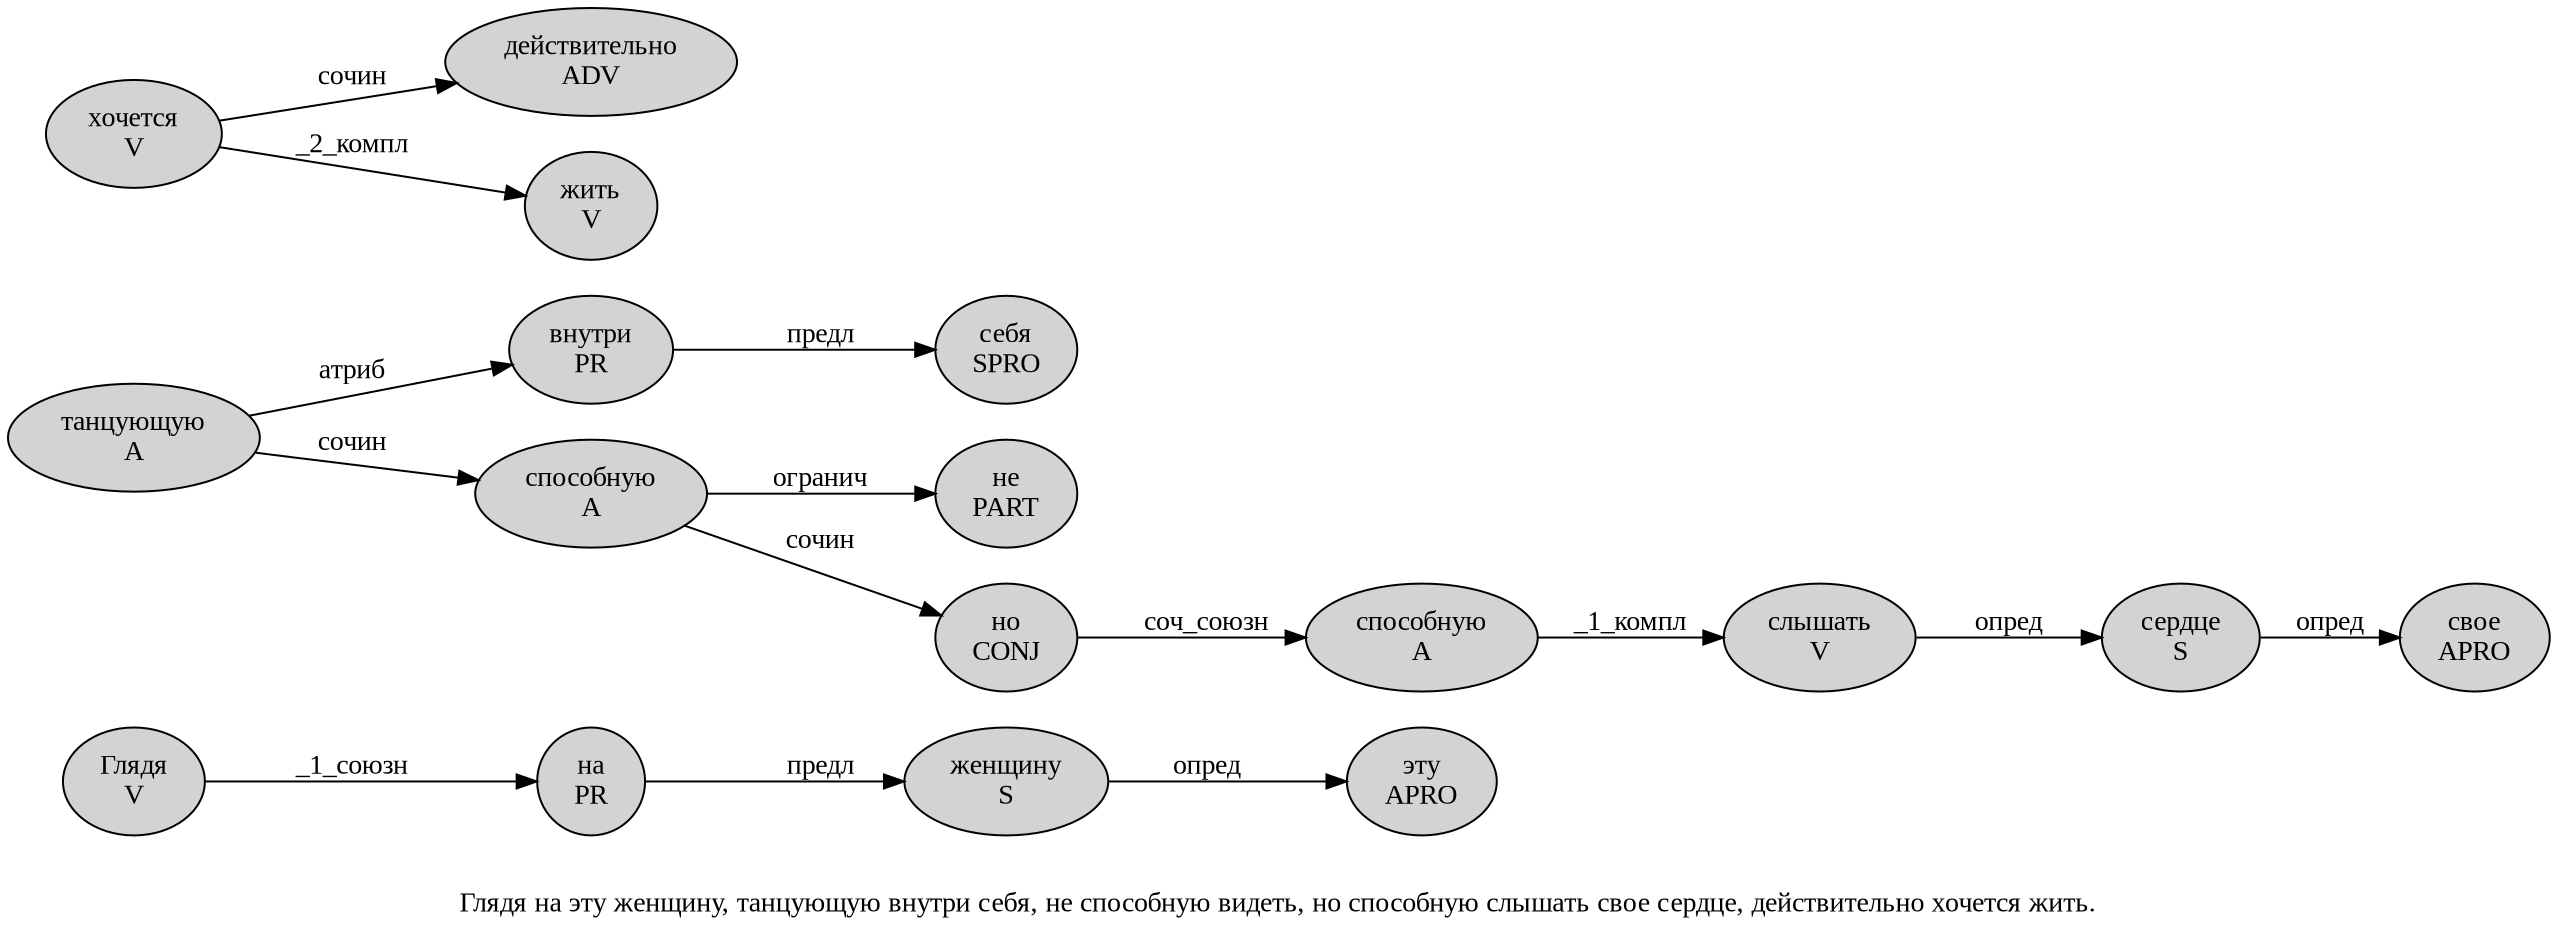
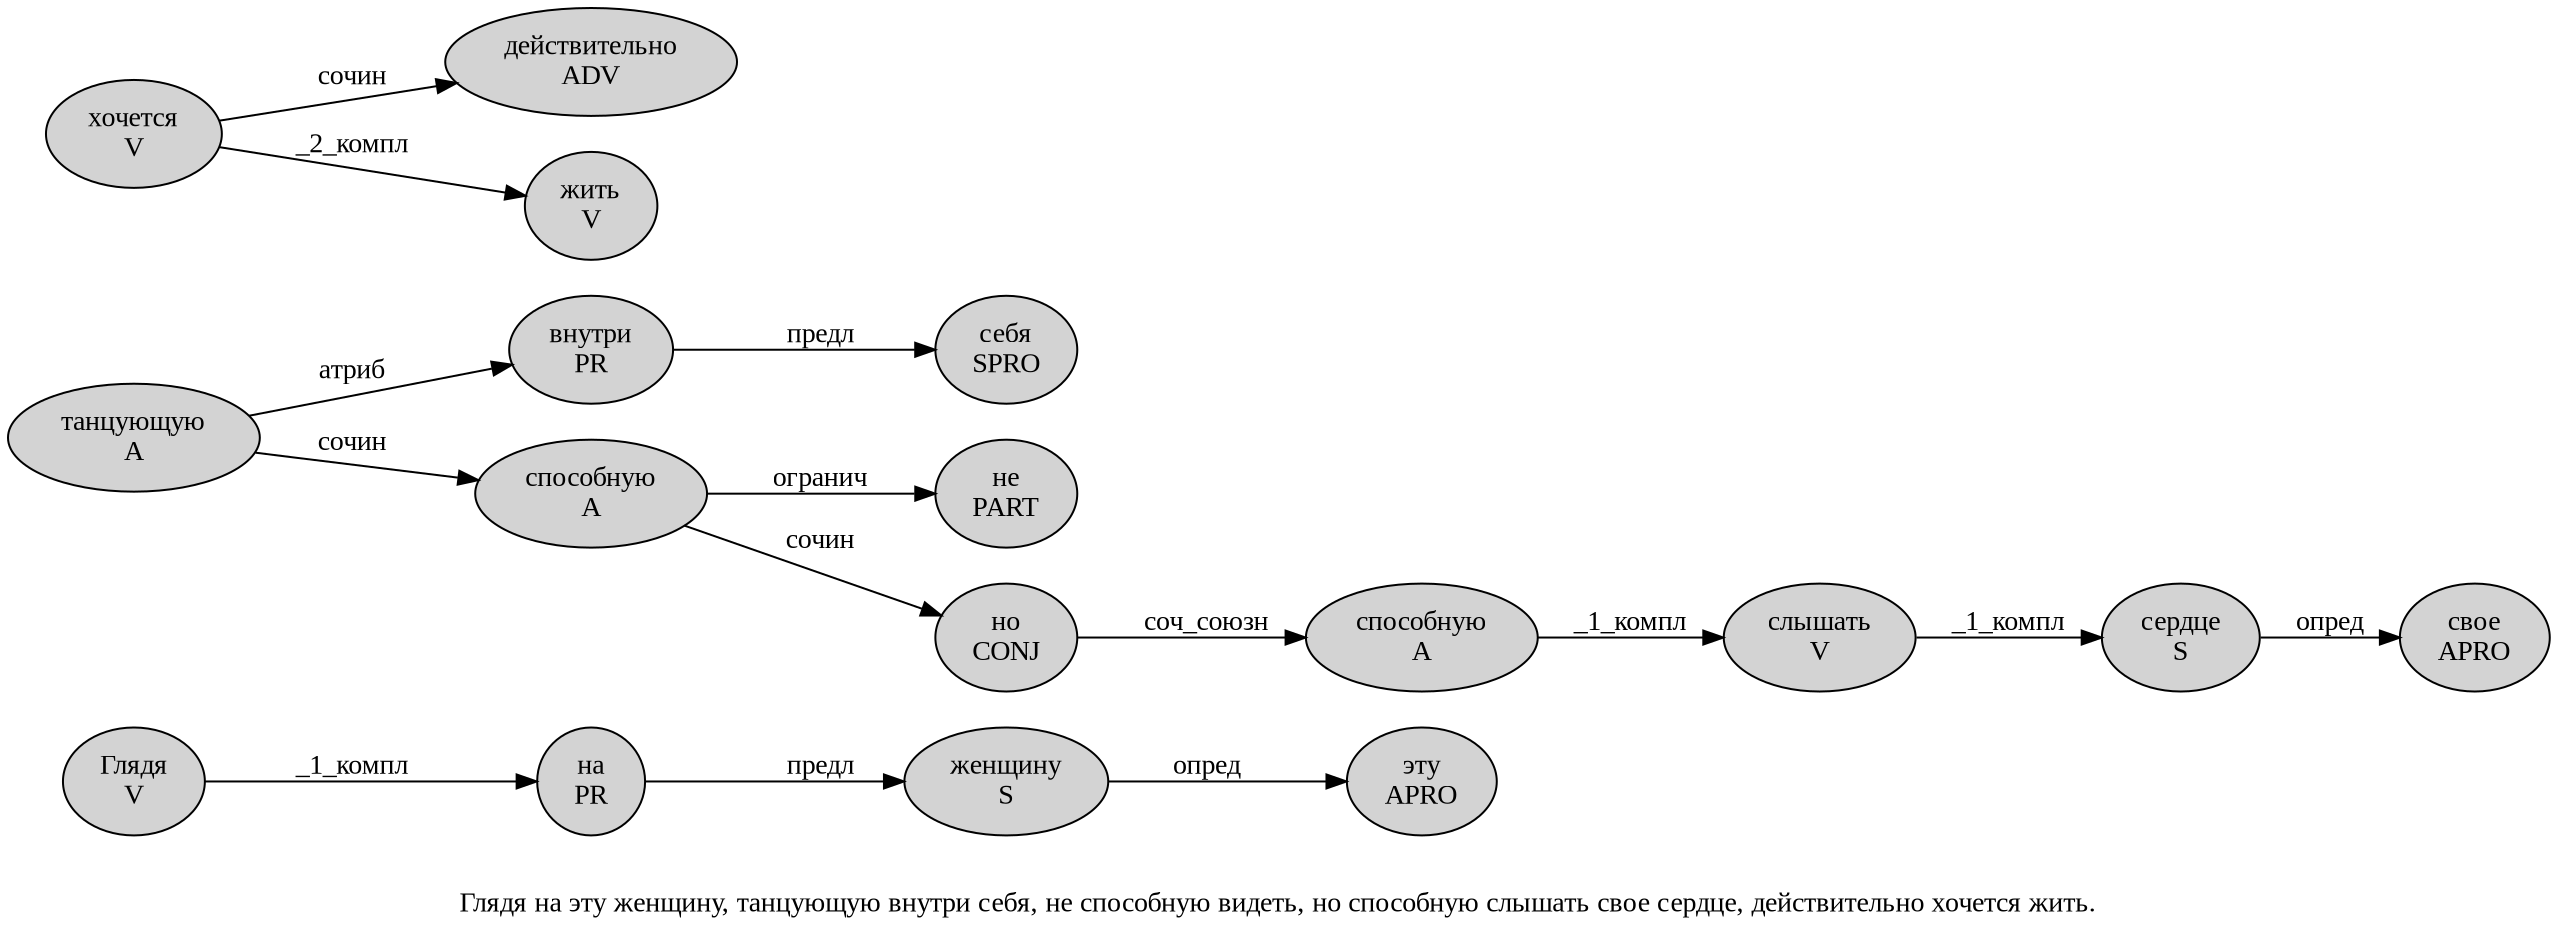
(2009, 623) -> (2009, 623)
(353, 766) -> (353, 766)
